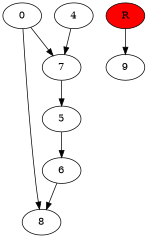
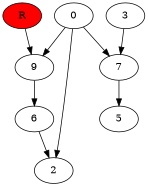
(74, 16) -> (125, 16)
none -> (56, 39)
(62, 141) -> (34, 90)
(42, 222) -> (54, 171)
